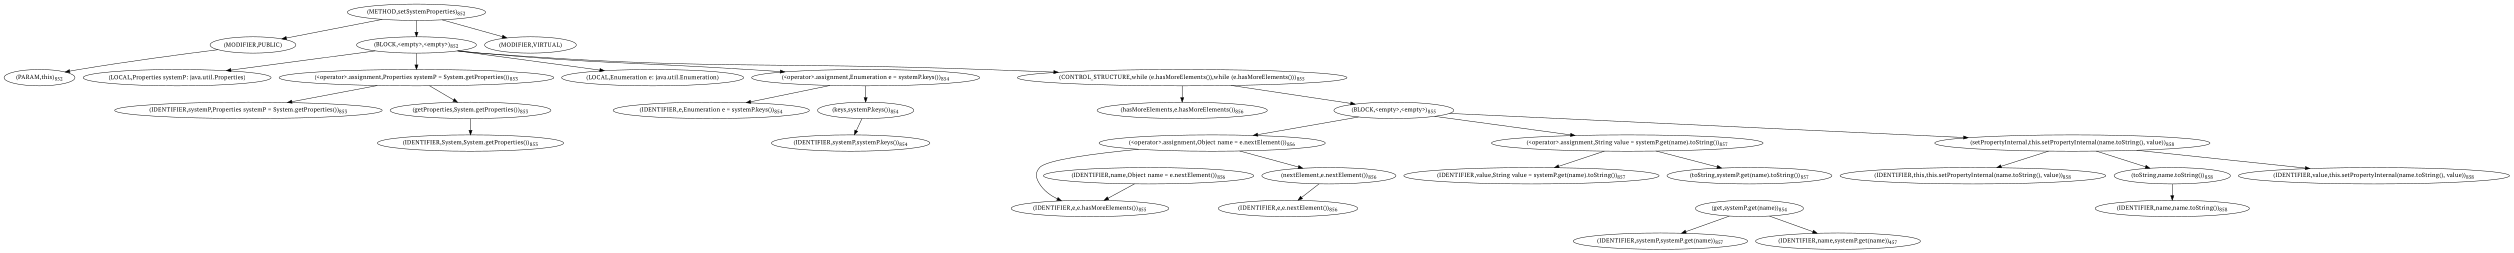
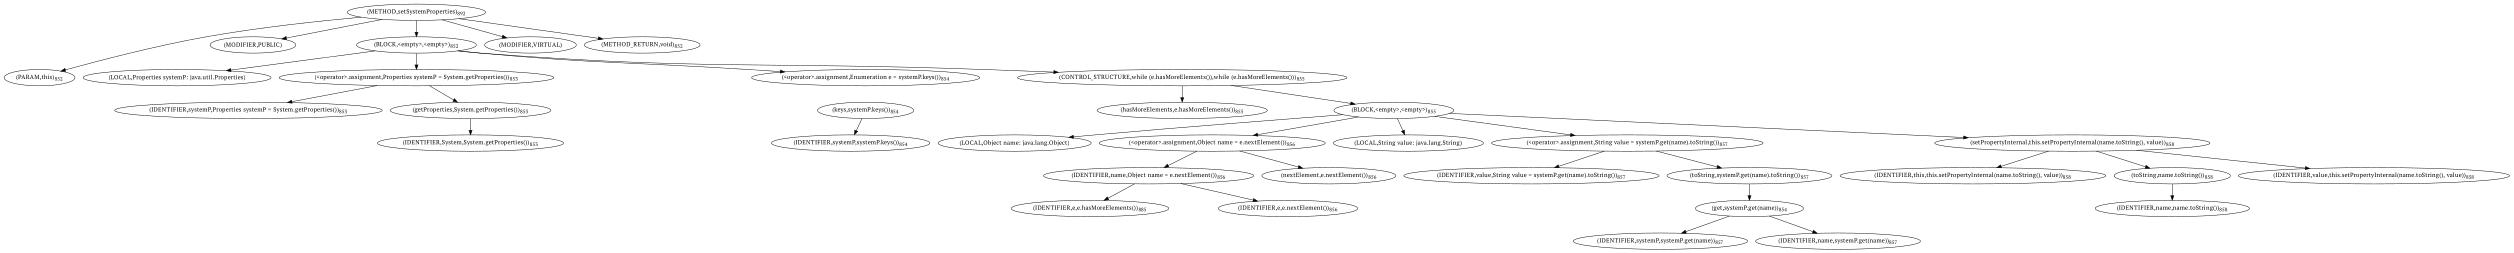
(462, 12) -> (462, 12)
none -> (642, 45)
(144, 60) -> (212, 36)
(653, 78) -> none
(866, 92) -> none
(711, 110) -> none
(1240, 110) -> (1240, 110)
none -> (1015, 143)
none -> (1408, 143)
(1068, 158) -> (1182, 158)
none -> (1749, 190)
(1310, 191) -> (1217, 192)
(1143, 208) -> (1143, 208)
(1893, 240) -> (1893, 240)
